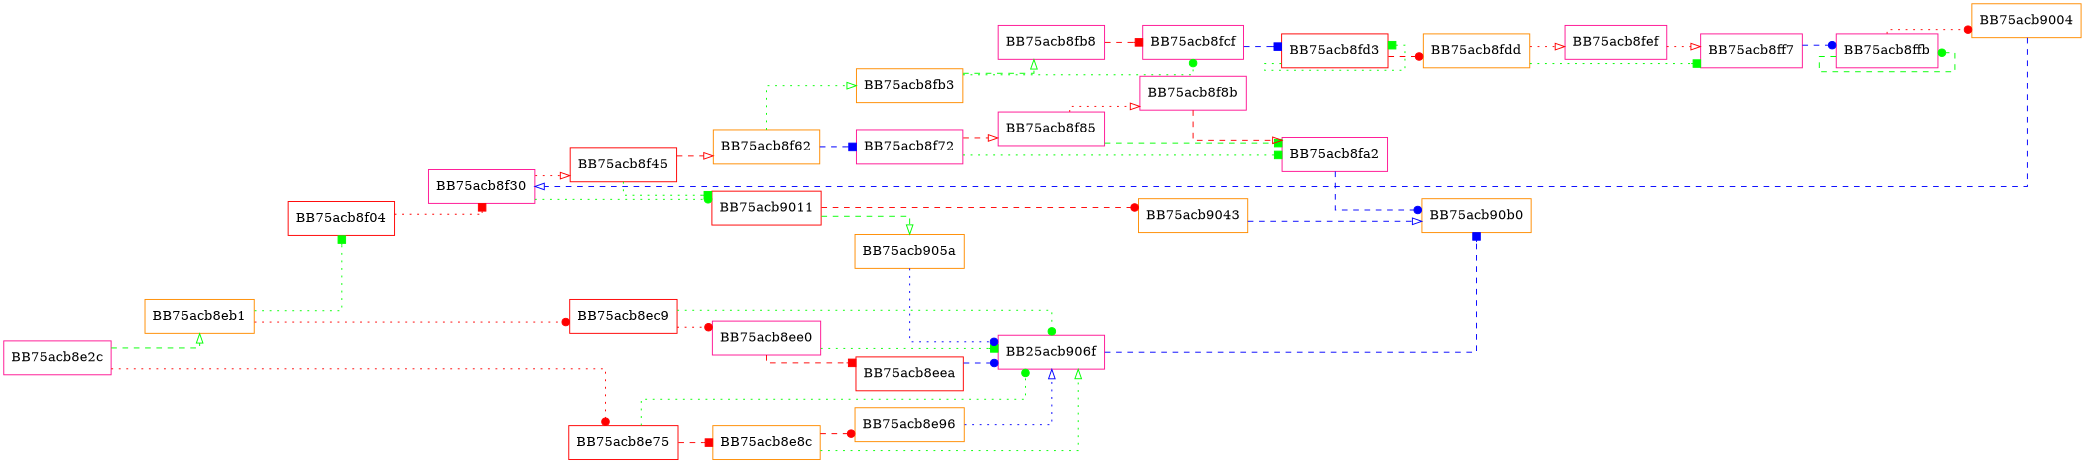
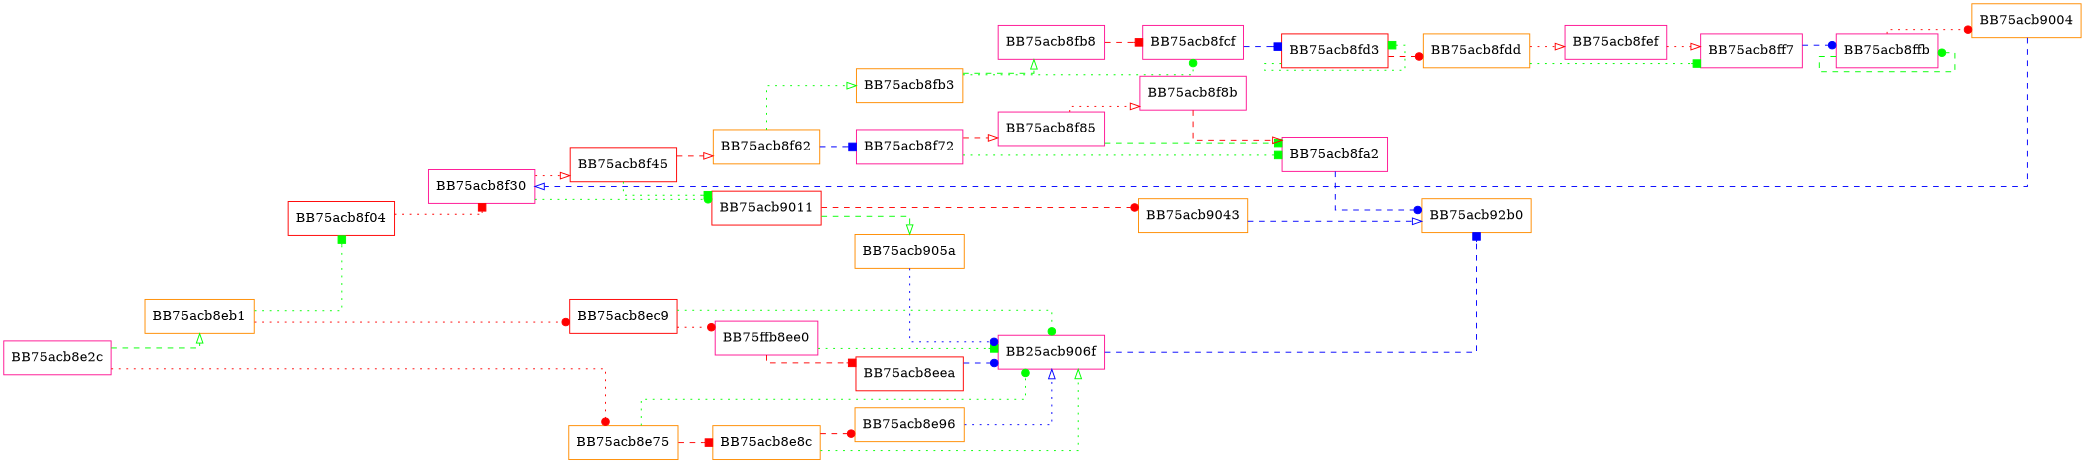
(1477, 216) -> (1477, 216)
(767, 338) -> (767, 338)
(623, 443) -> (623, 443)
